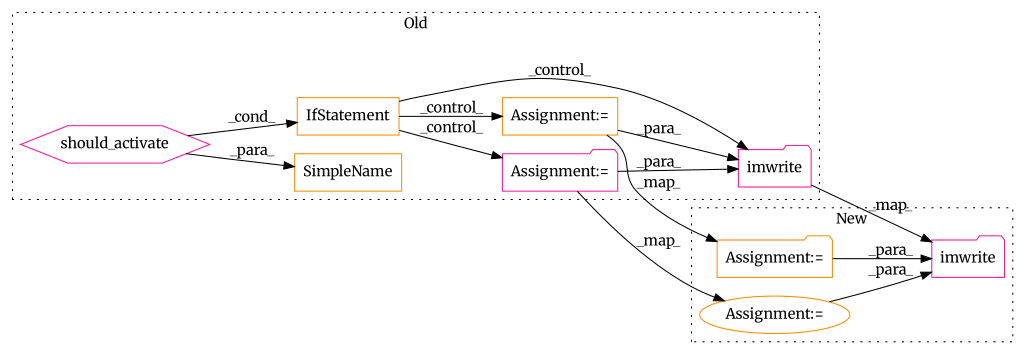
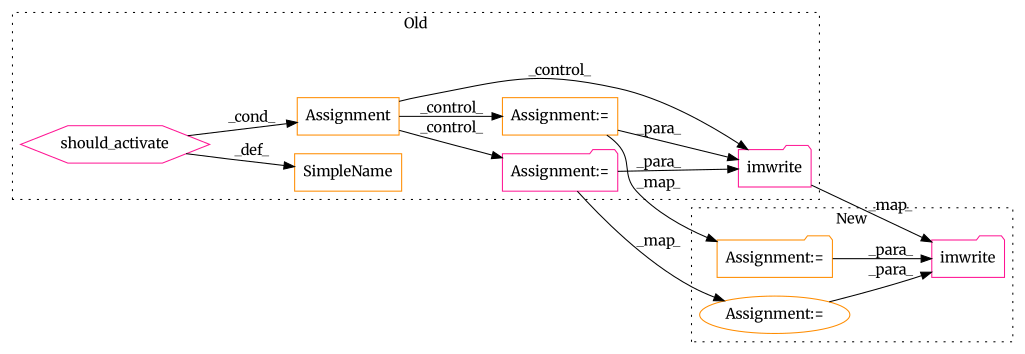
(348, 116) -> (348, 116)
(252, 151) -> (252, 151)
